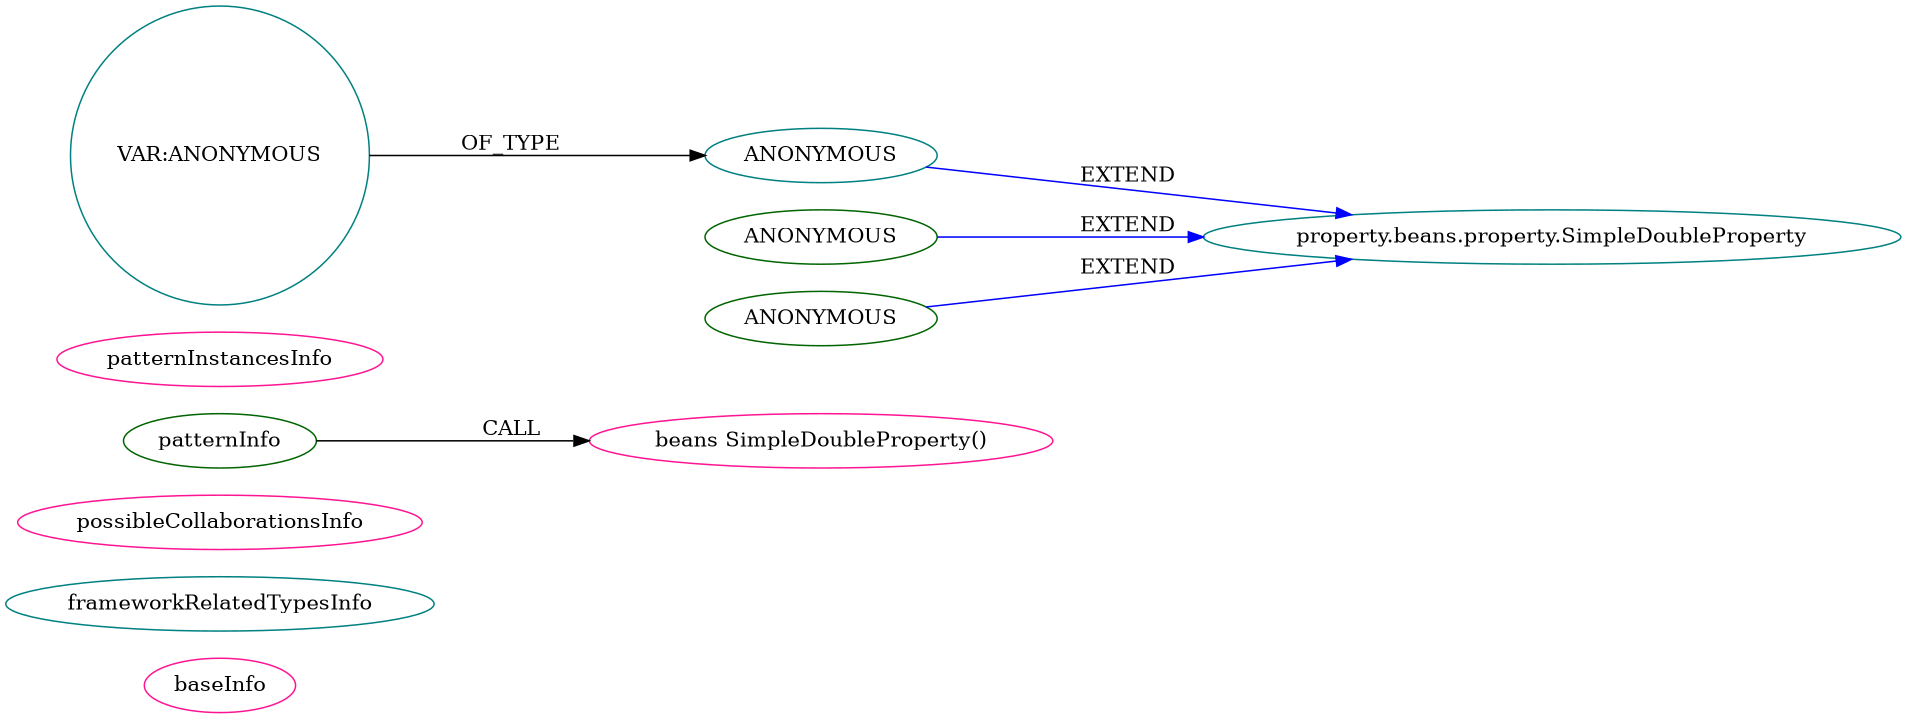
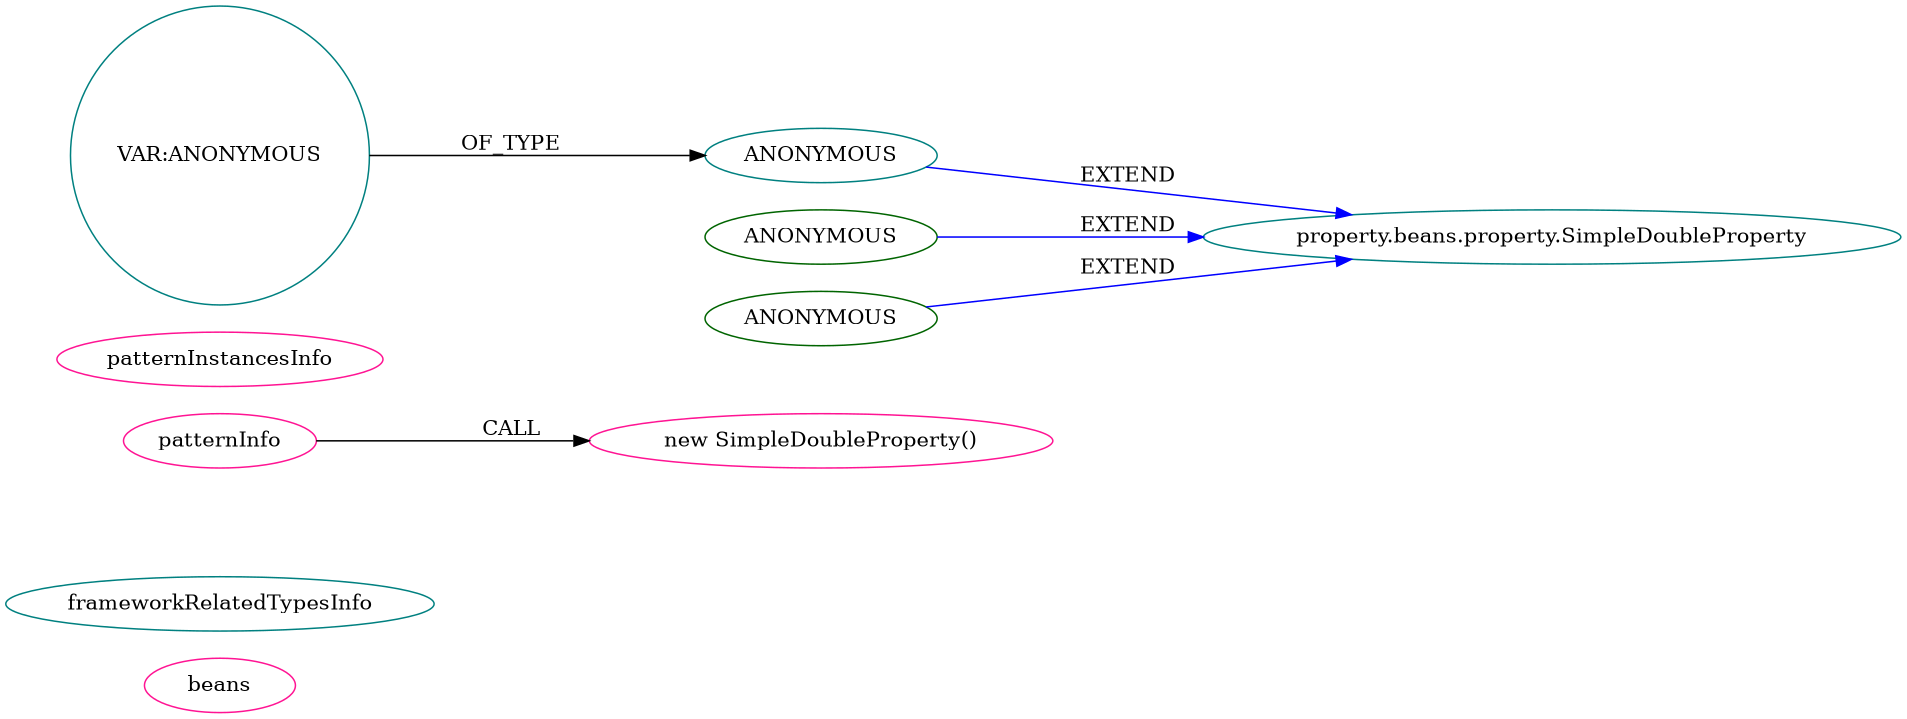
(220, 441) -> (220, 441)
(821, 441) -> (821, 441)
(220, 522) -> none
(220, 685) -> (220, 685)
